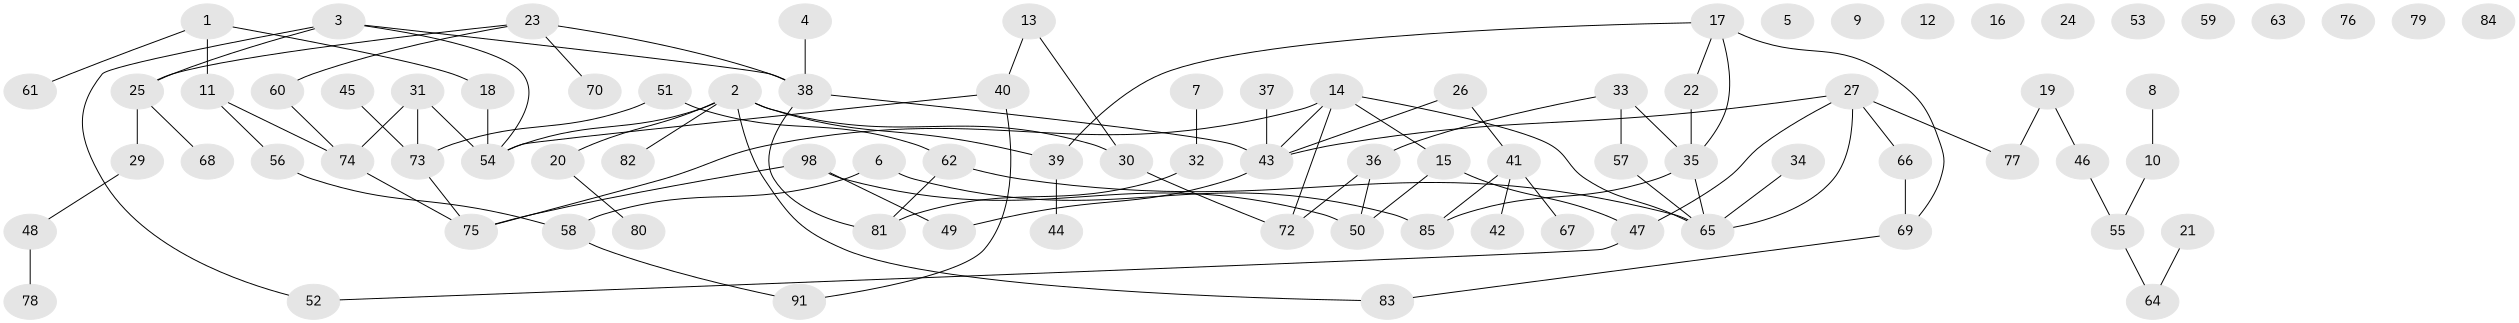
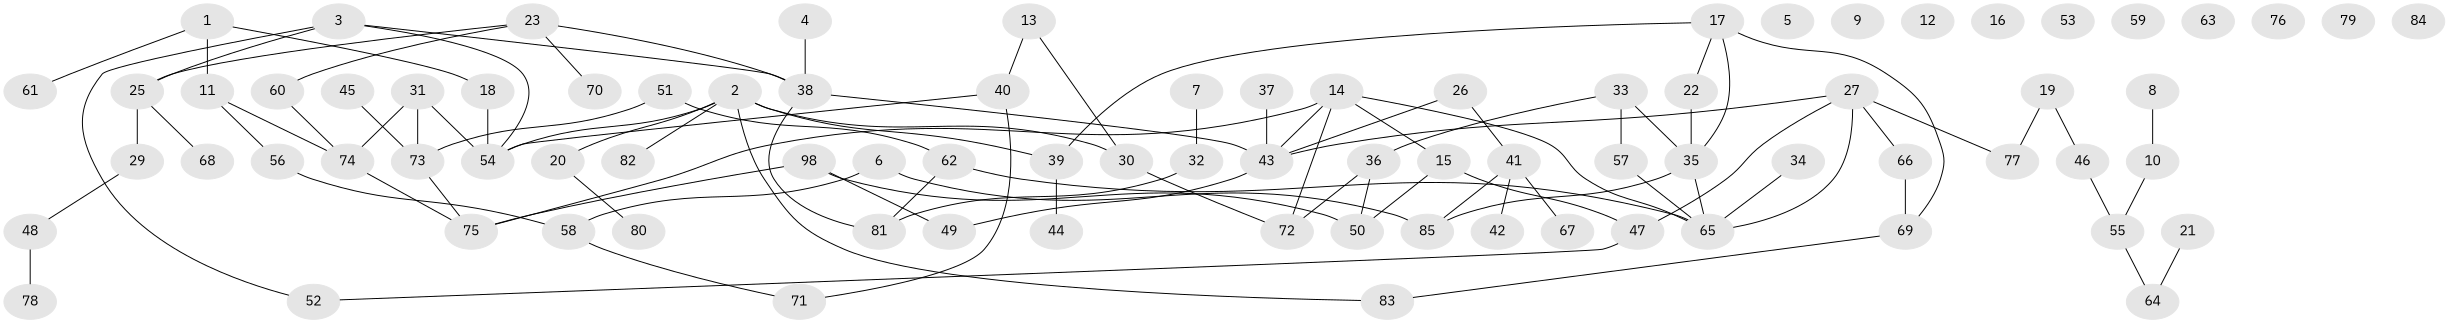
(2068, 21) -> none
(799, 302) -> (799, 302)
